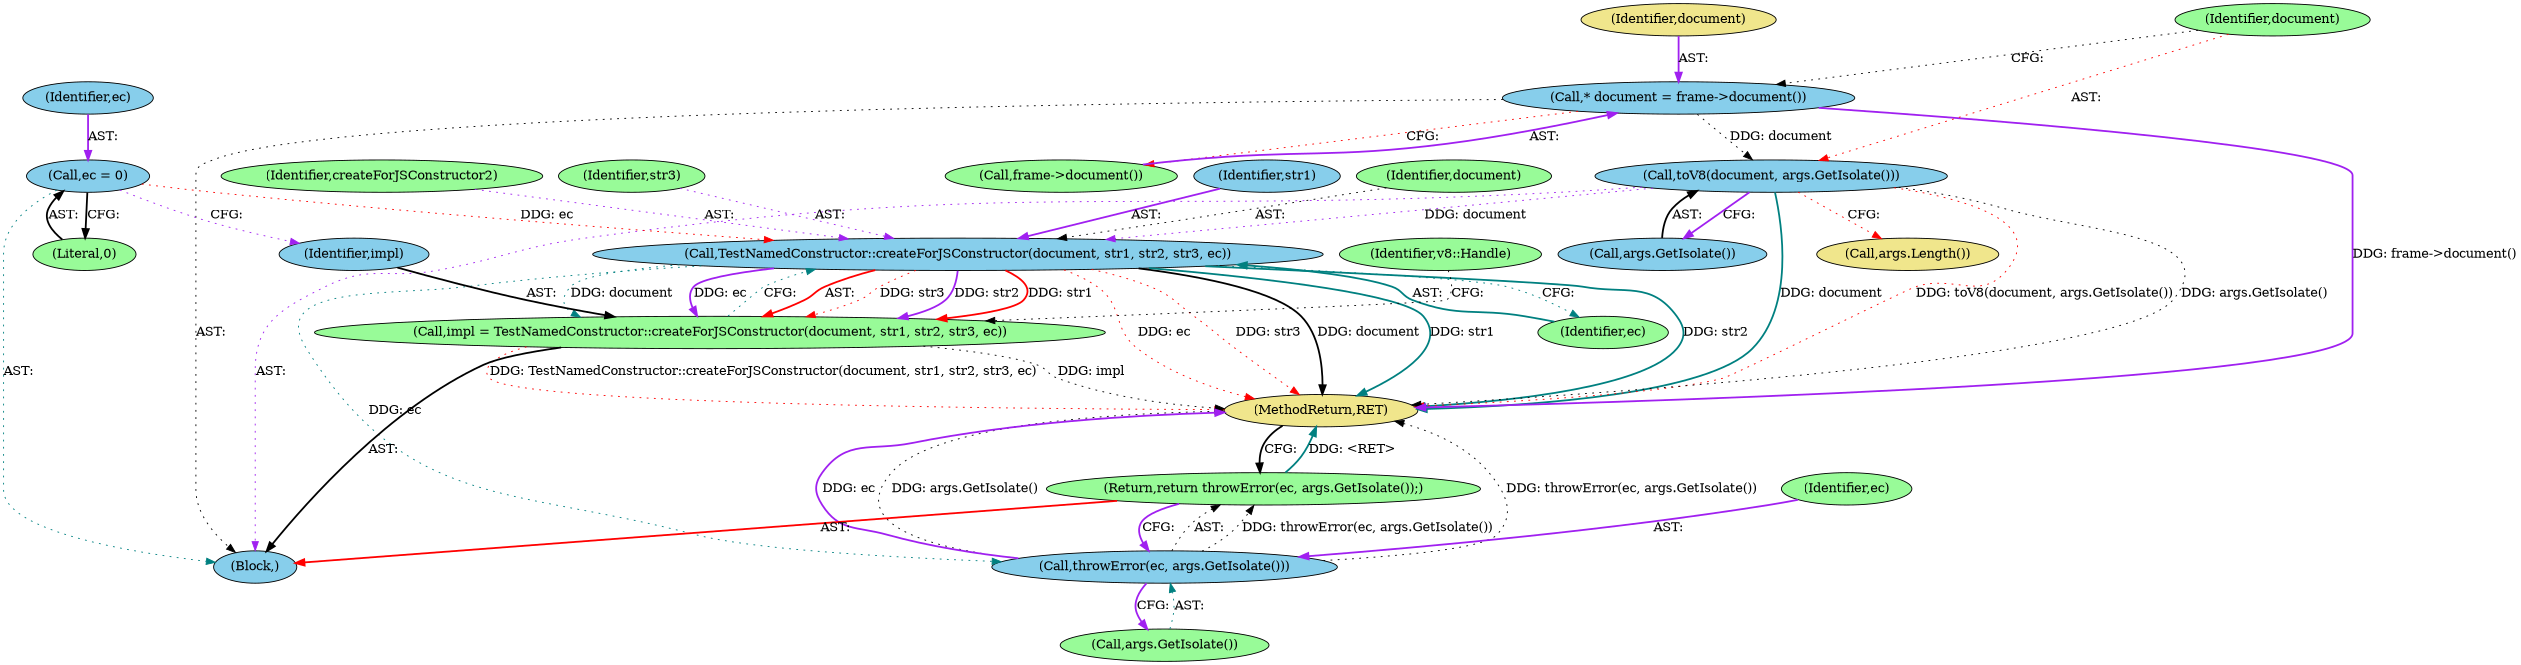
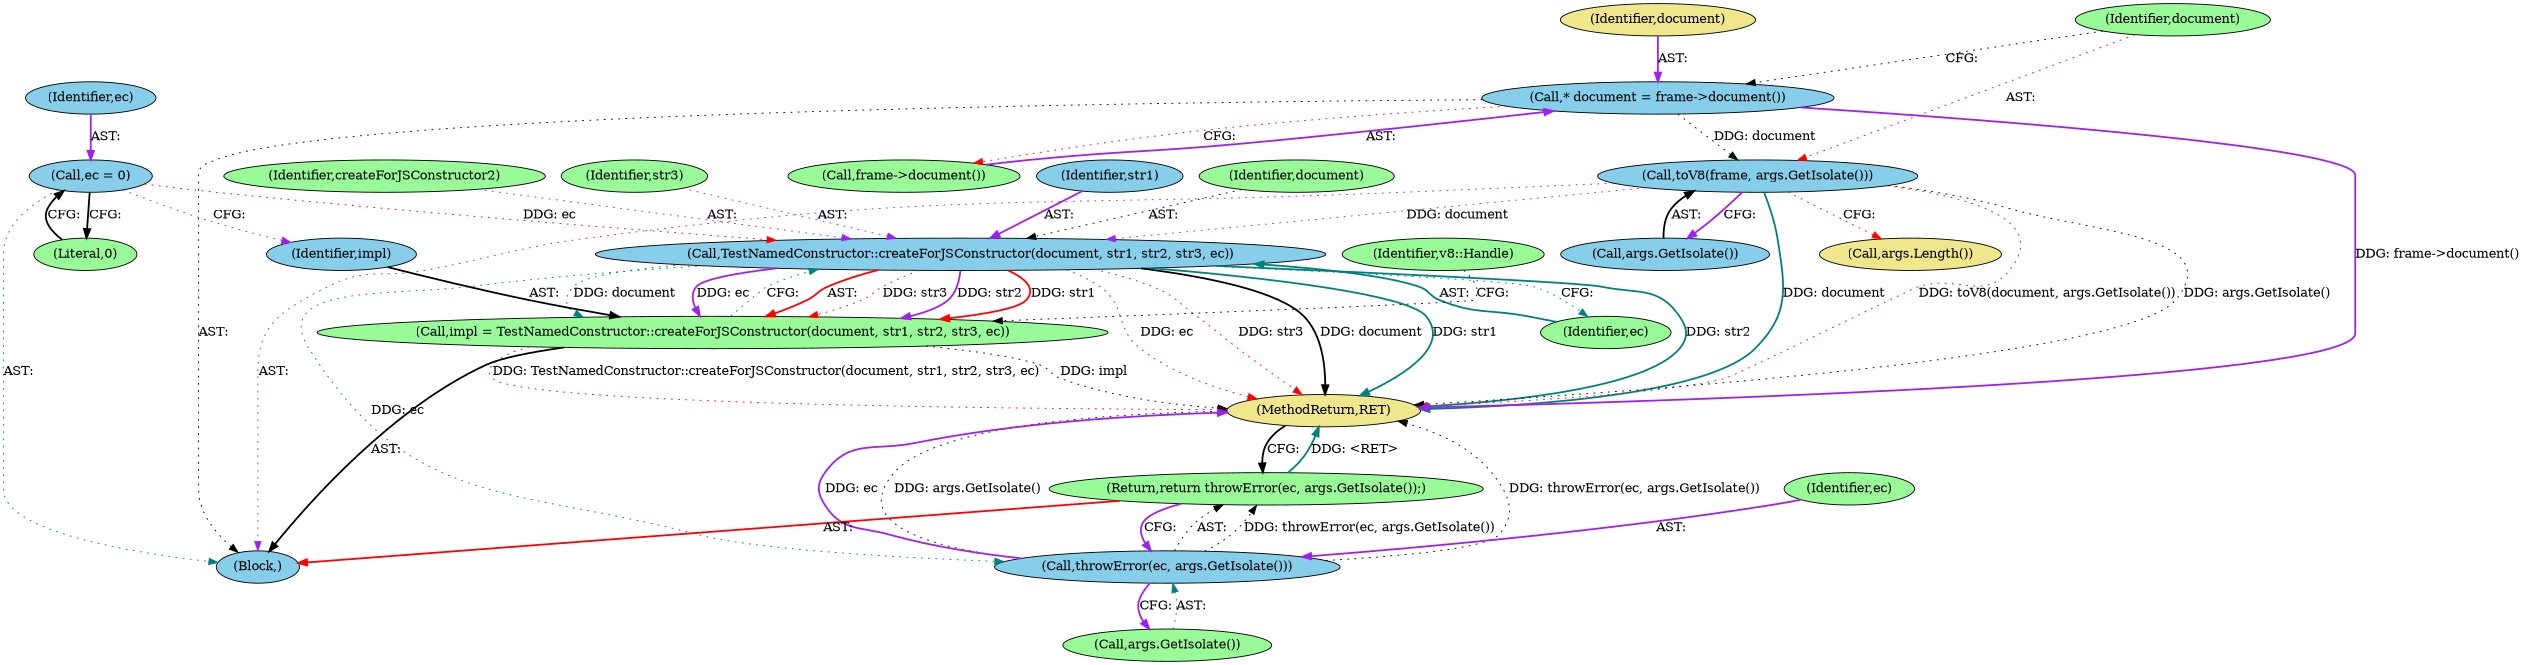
(1771, 176) -> (1758, 176)
(66, 215) -> (66, 215)
